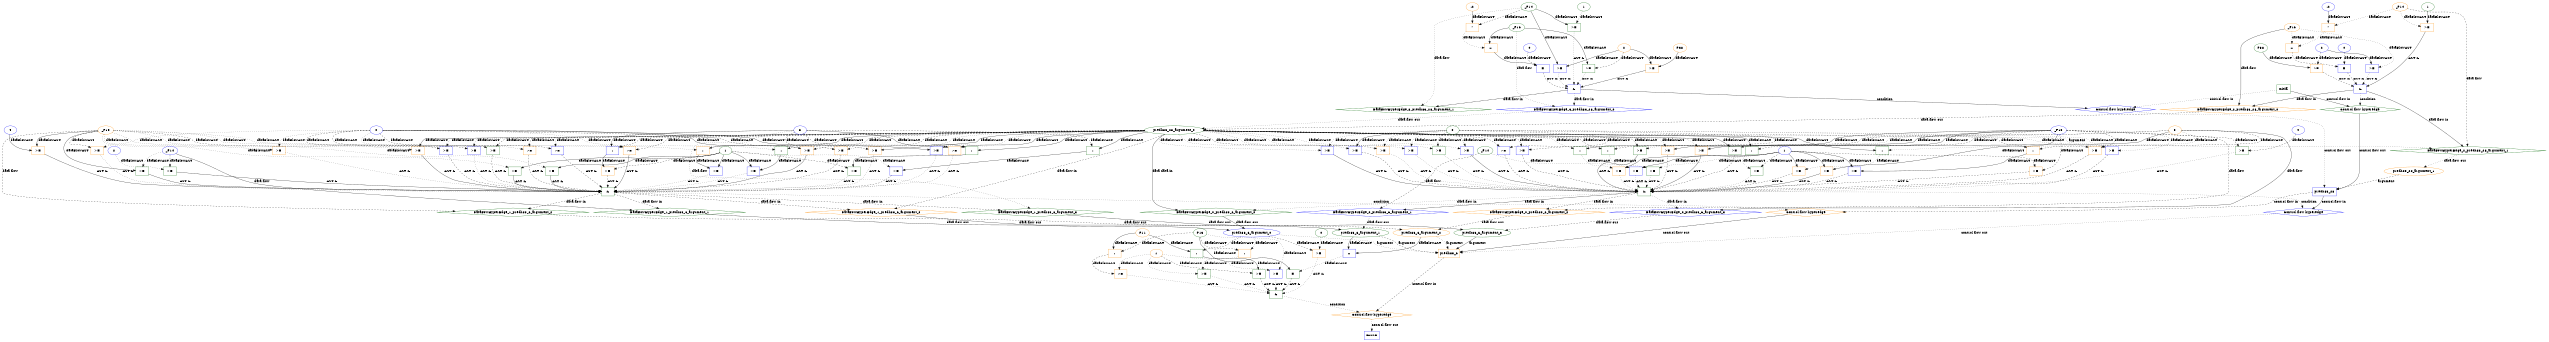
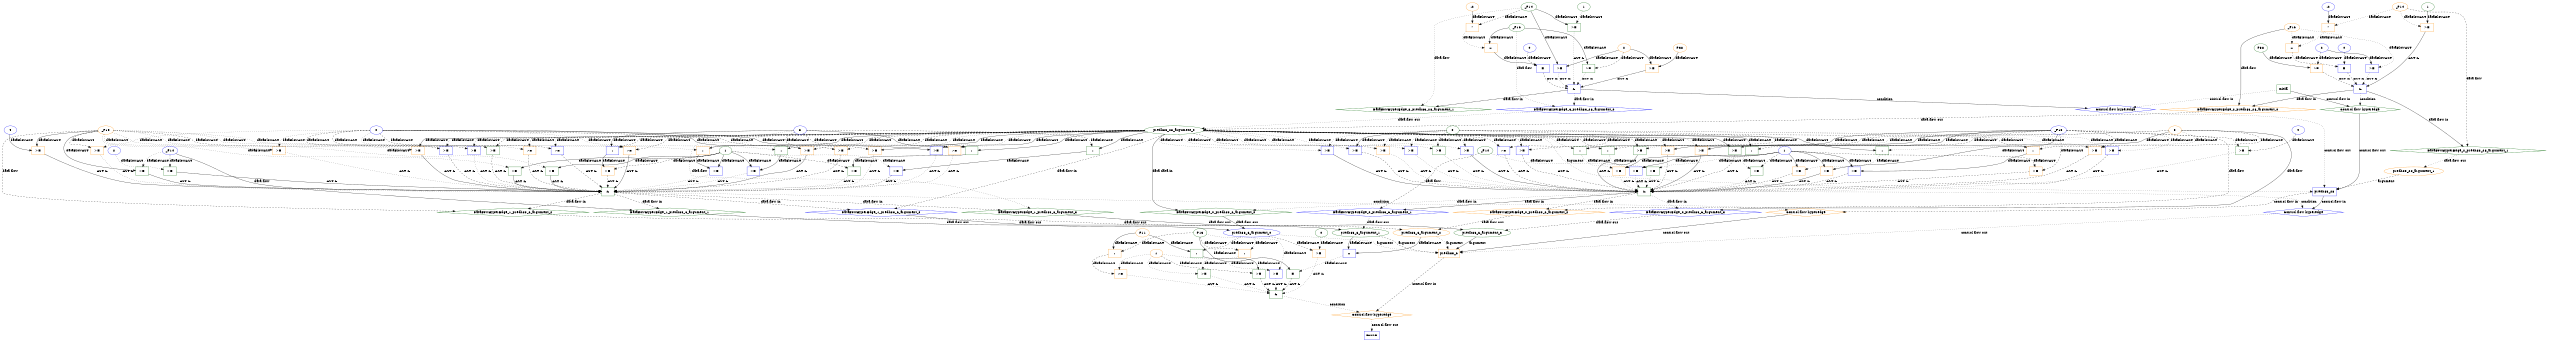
(2032, 138) -> (1722, 183)
(881, 212) -> (881, 212)
